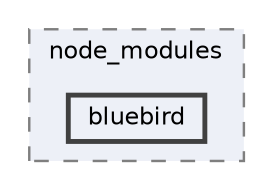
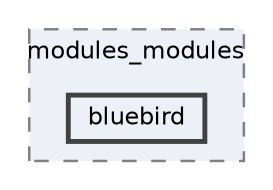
(137, 52) -> (137, 52)
